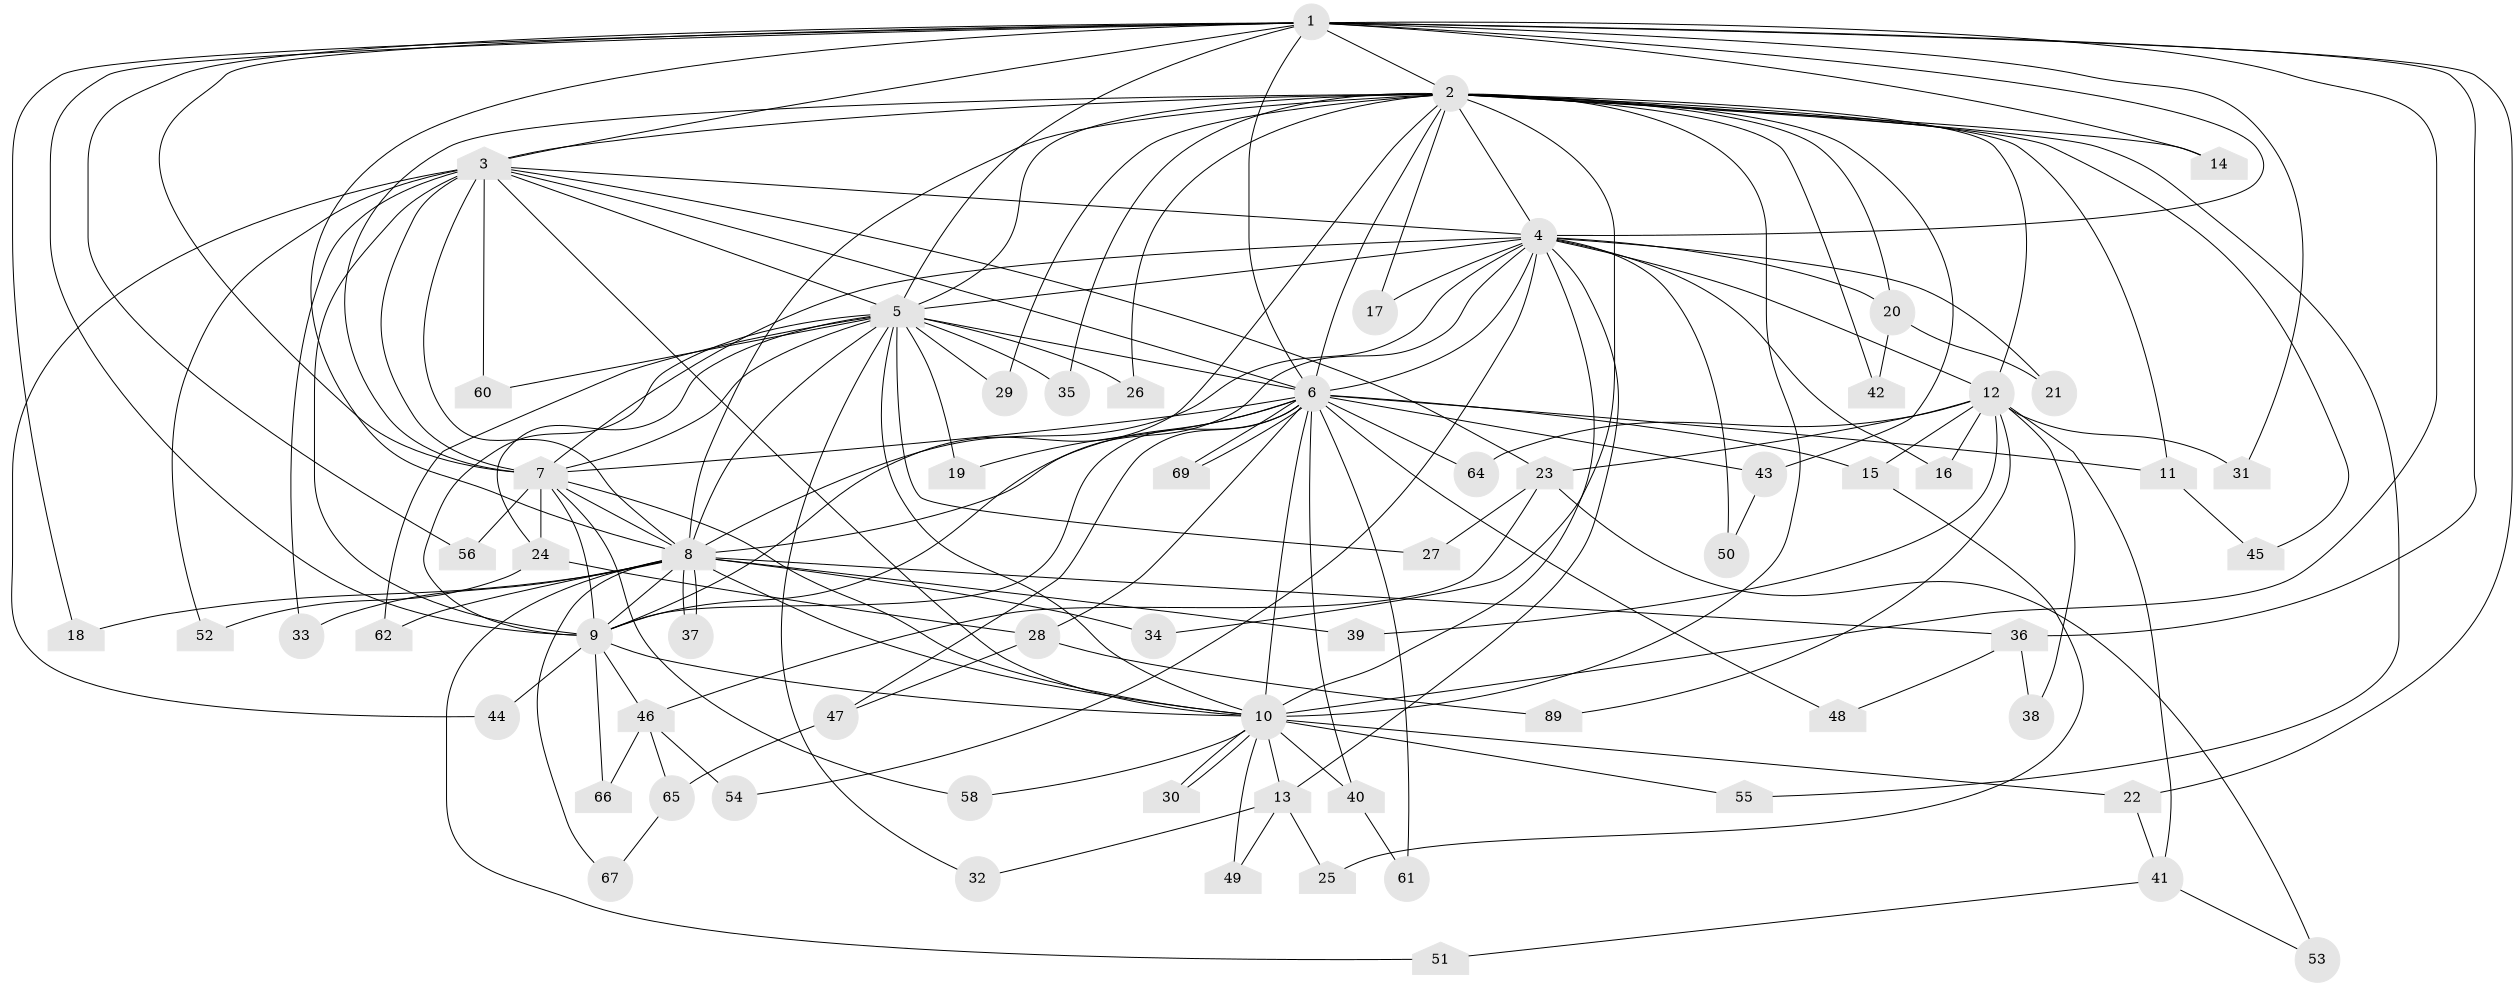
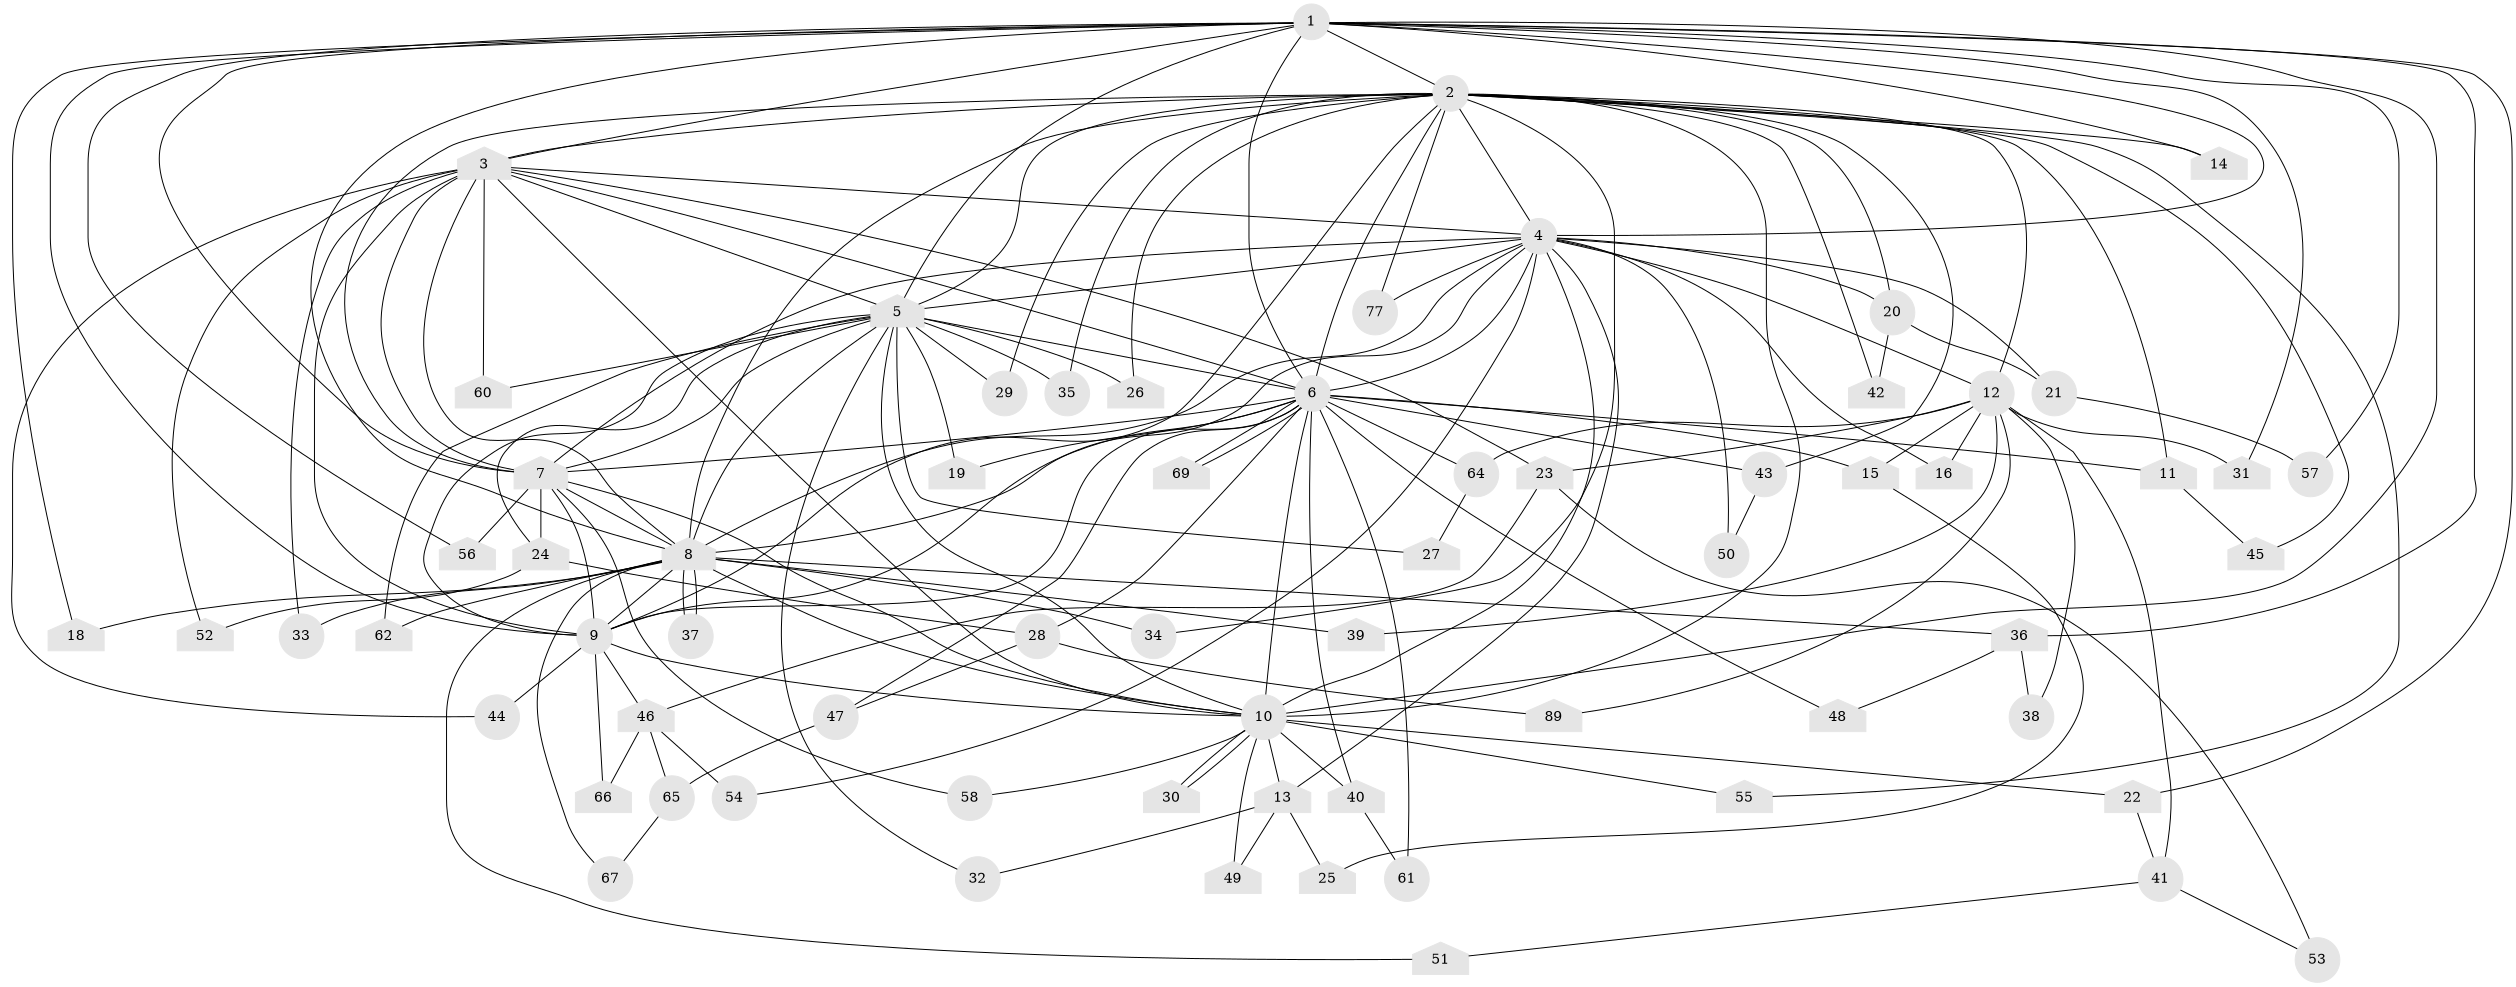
(1375, 313) -> (1375, 313)
none -> (2311, 474)
(1486, 516) -> (1452, 518)
